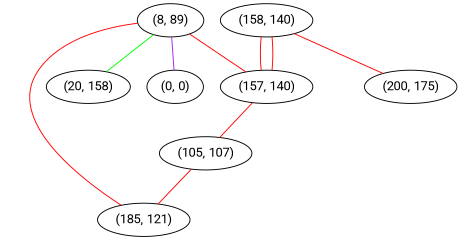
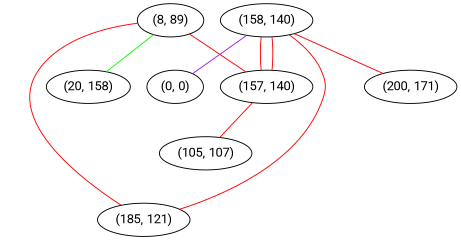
(173, 54) -> (225, 51)
(411, 87) -> (411, 87)
(175, 187) -> (294, 145)
